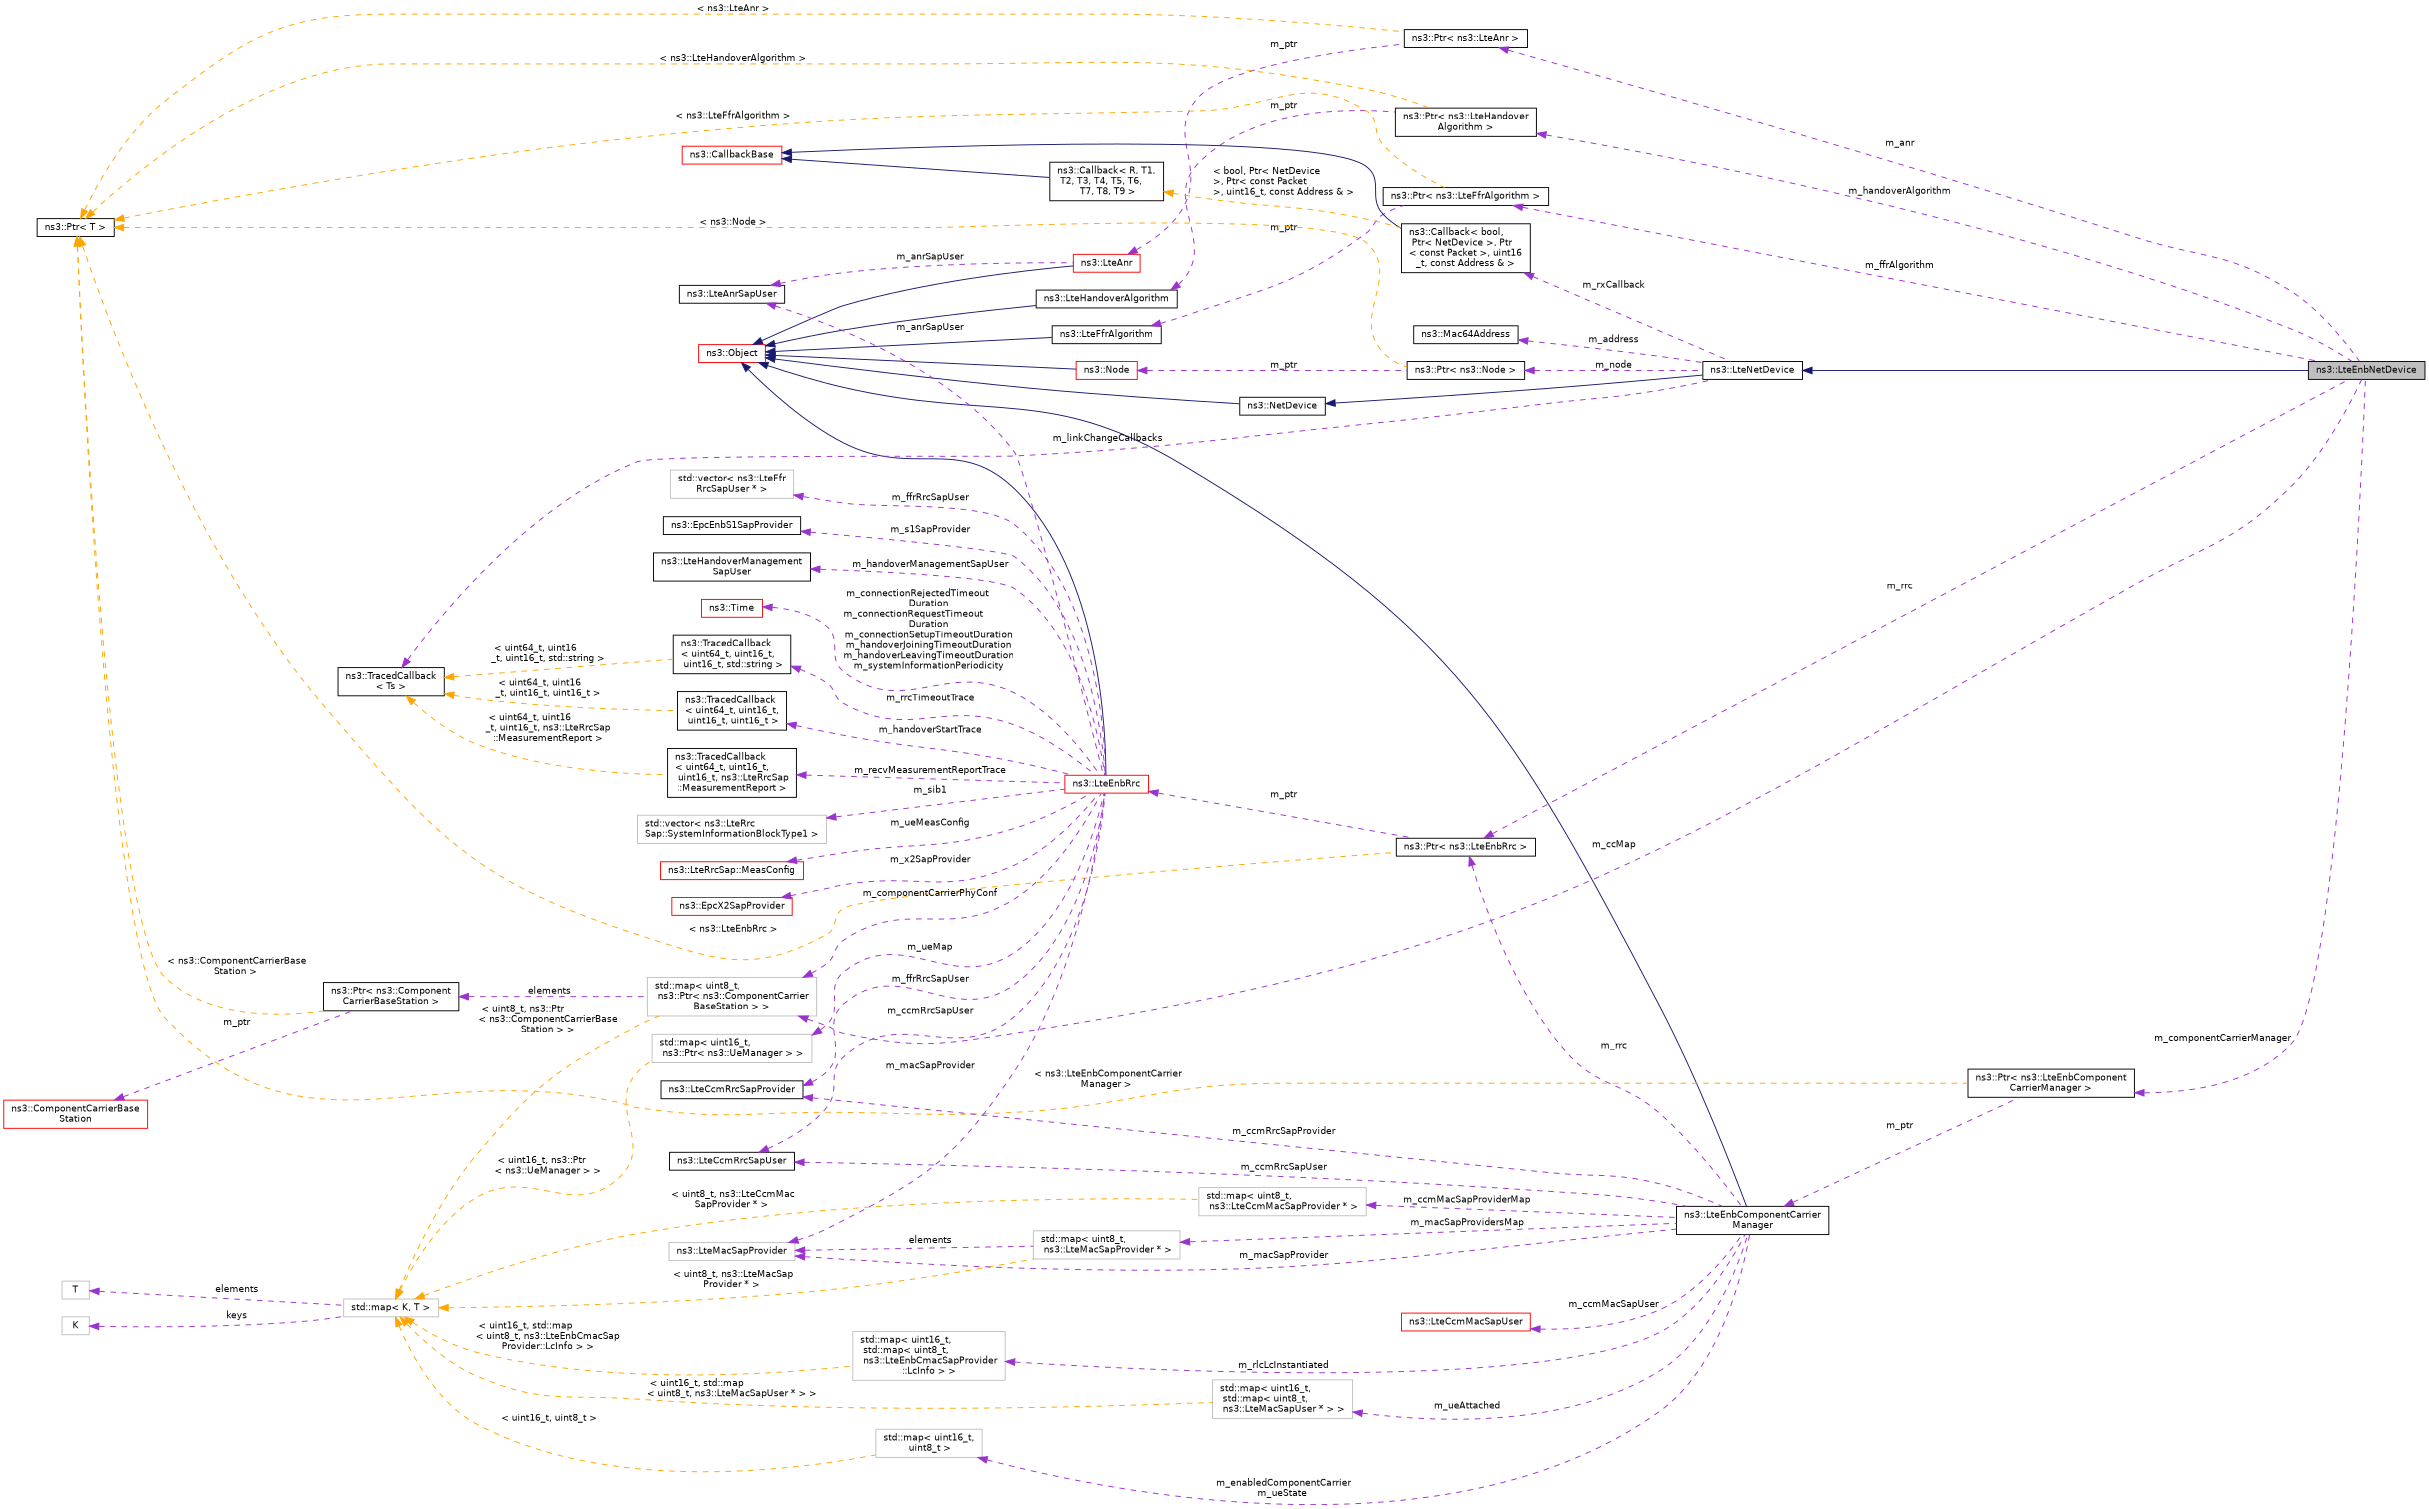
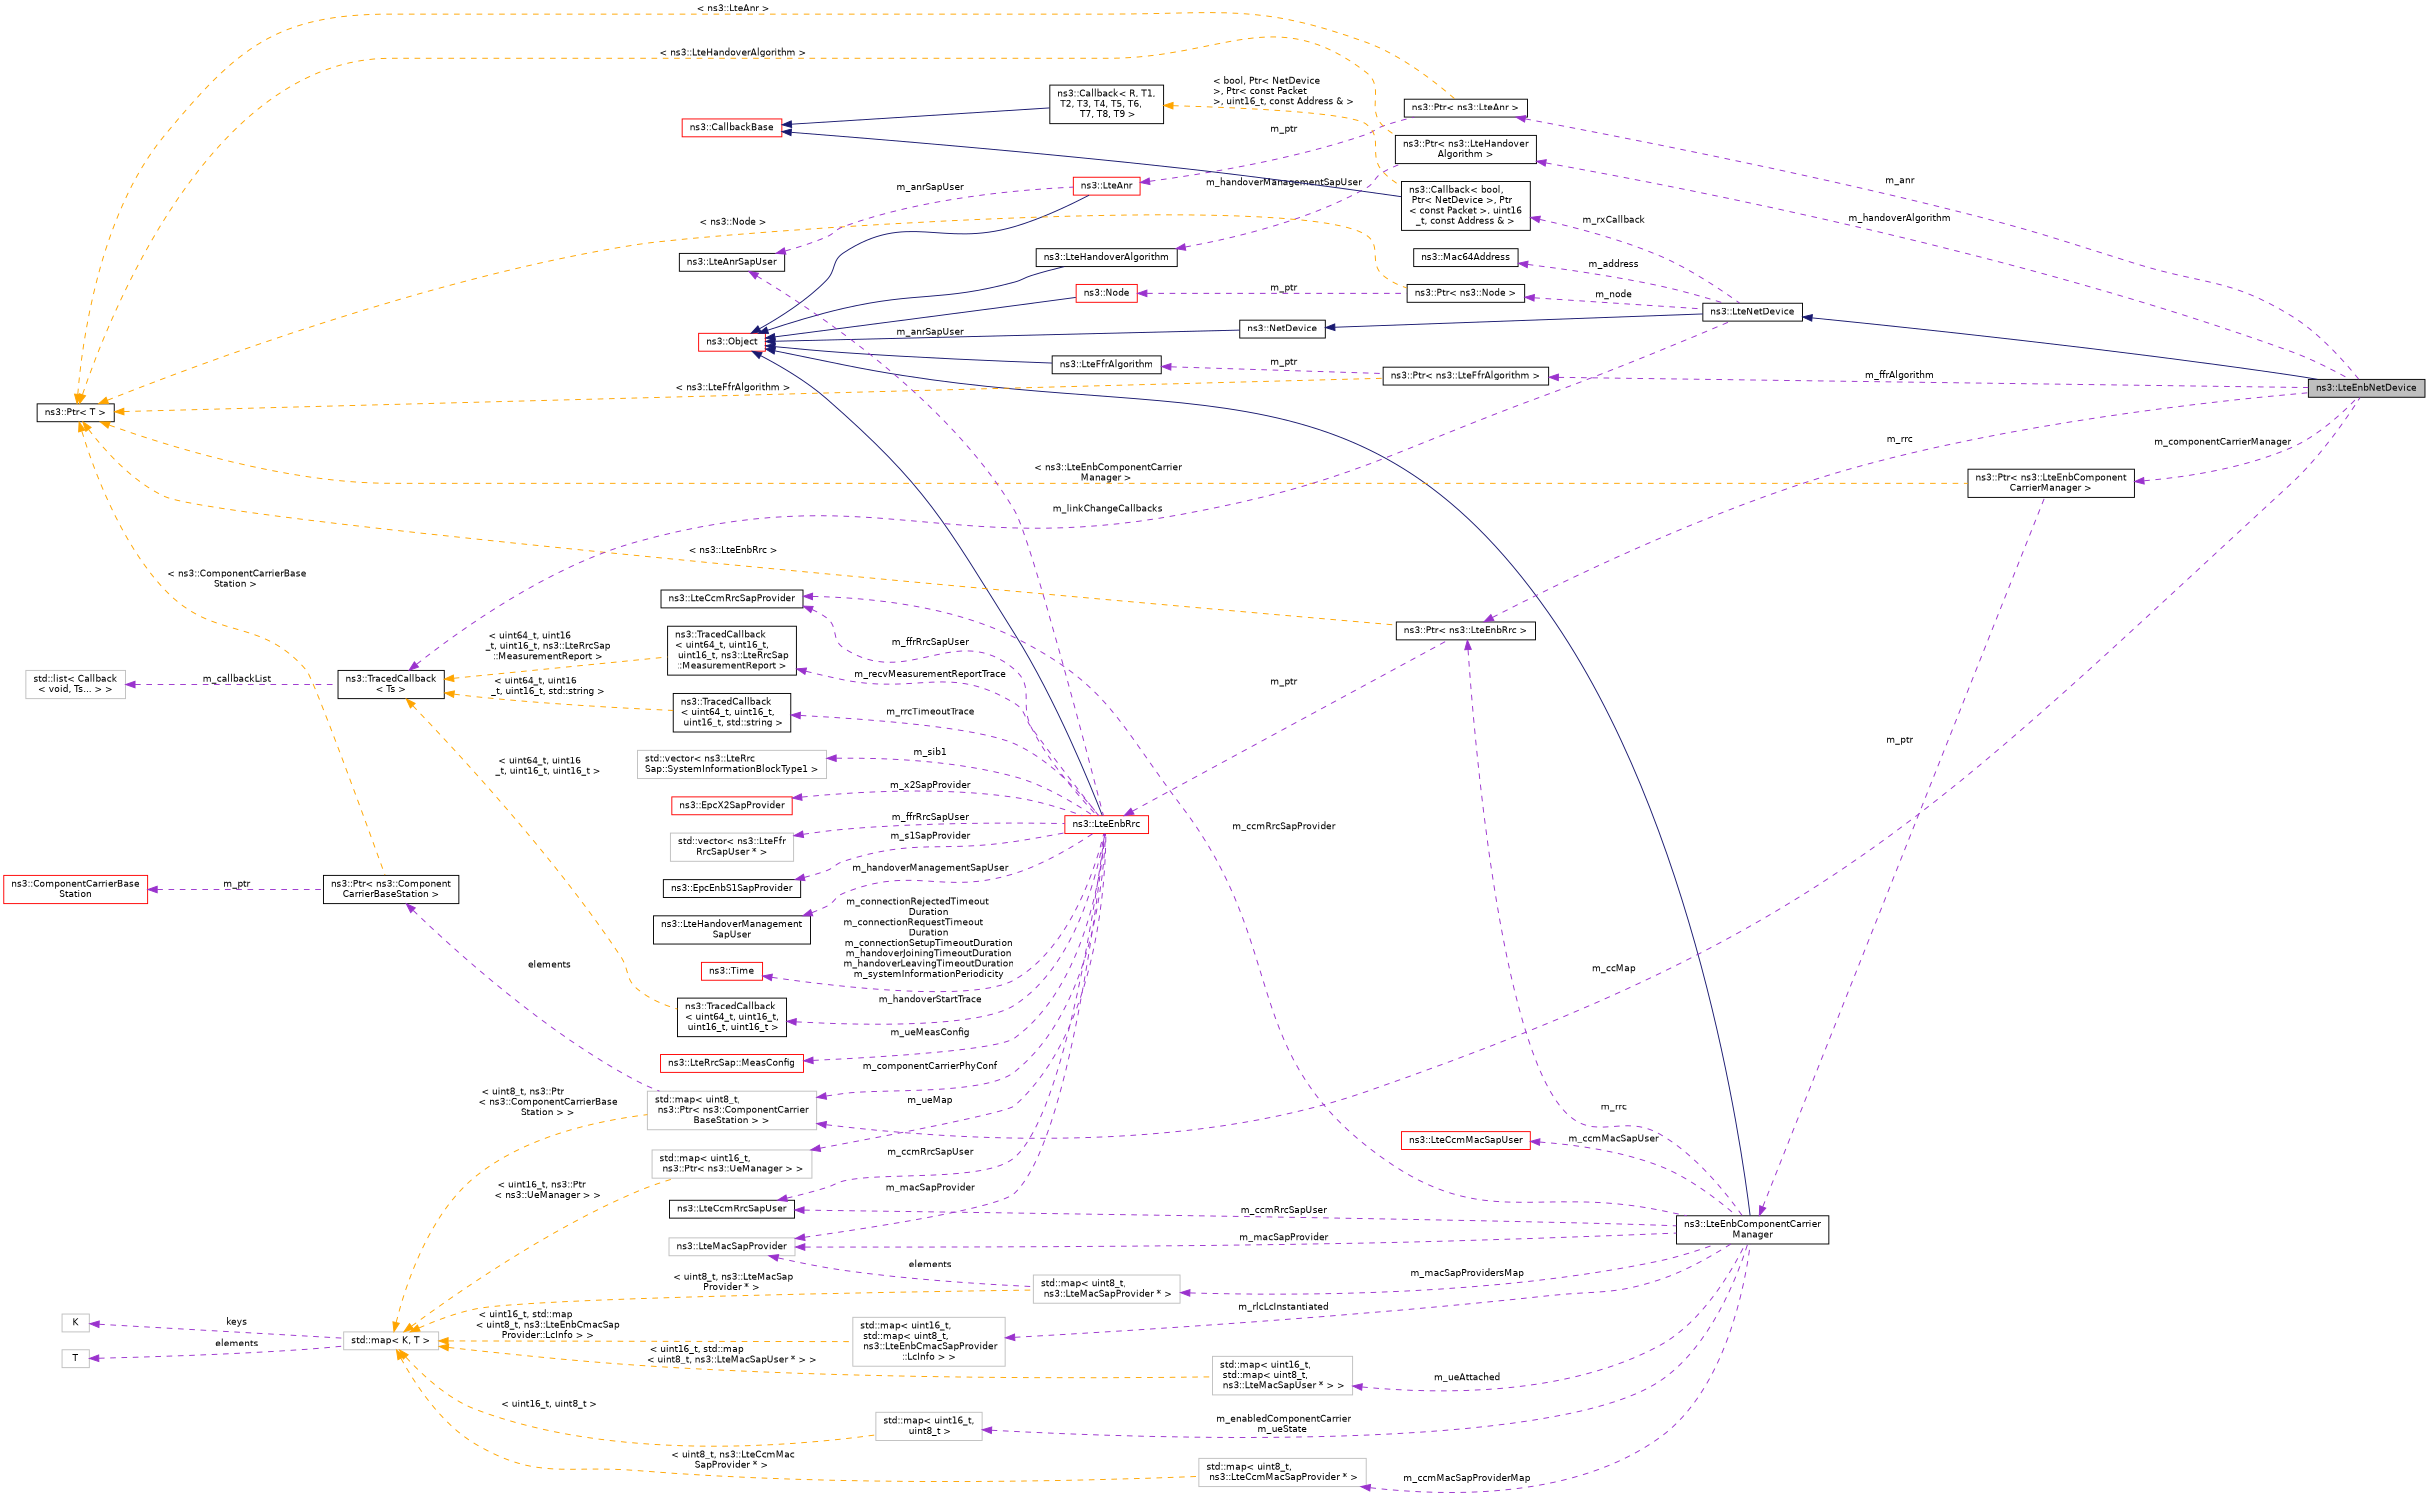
(1283, 106) -> (1283, 183)
none -> (76, 684)
